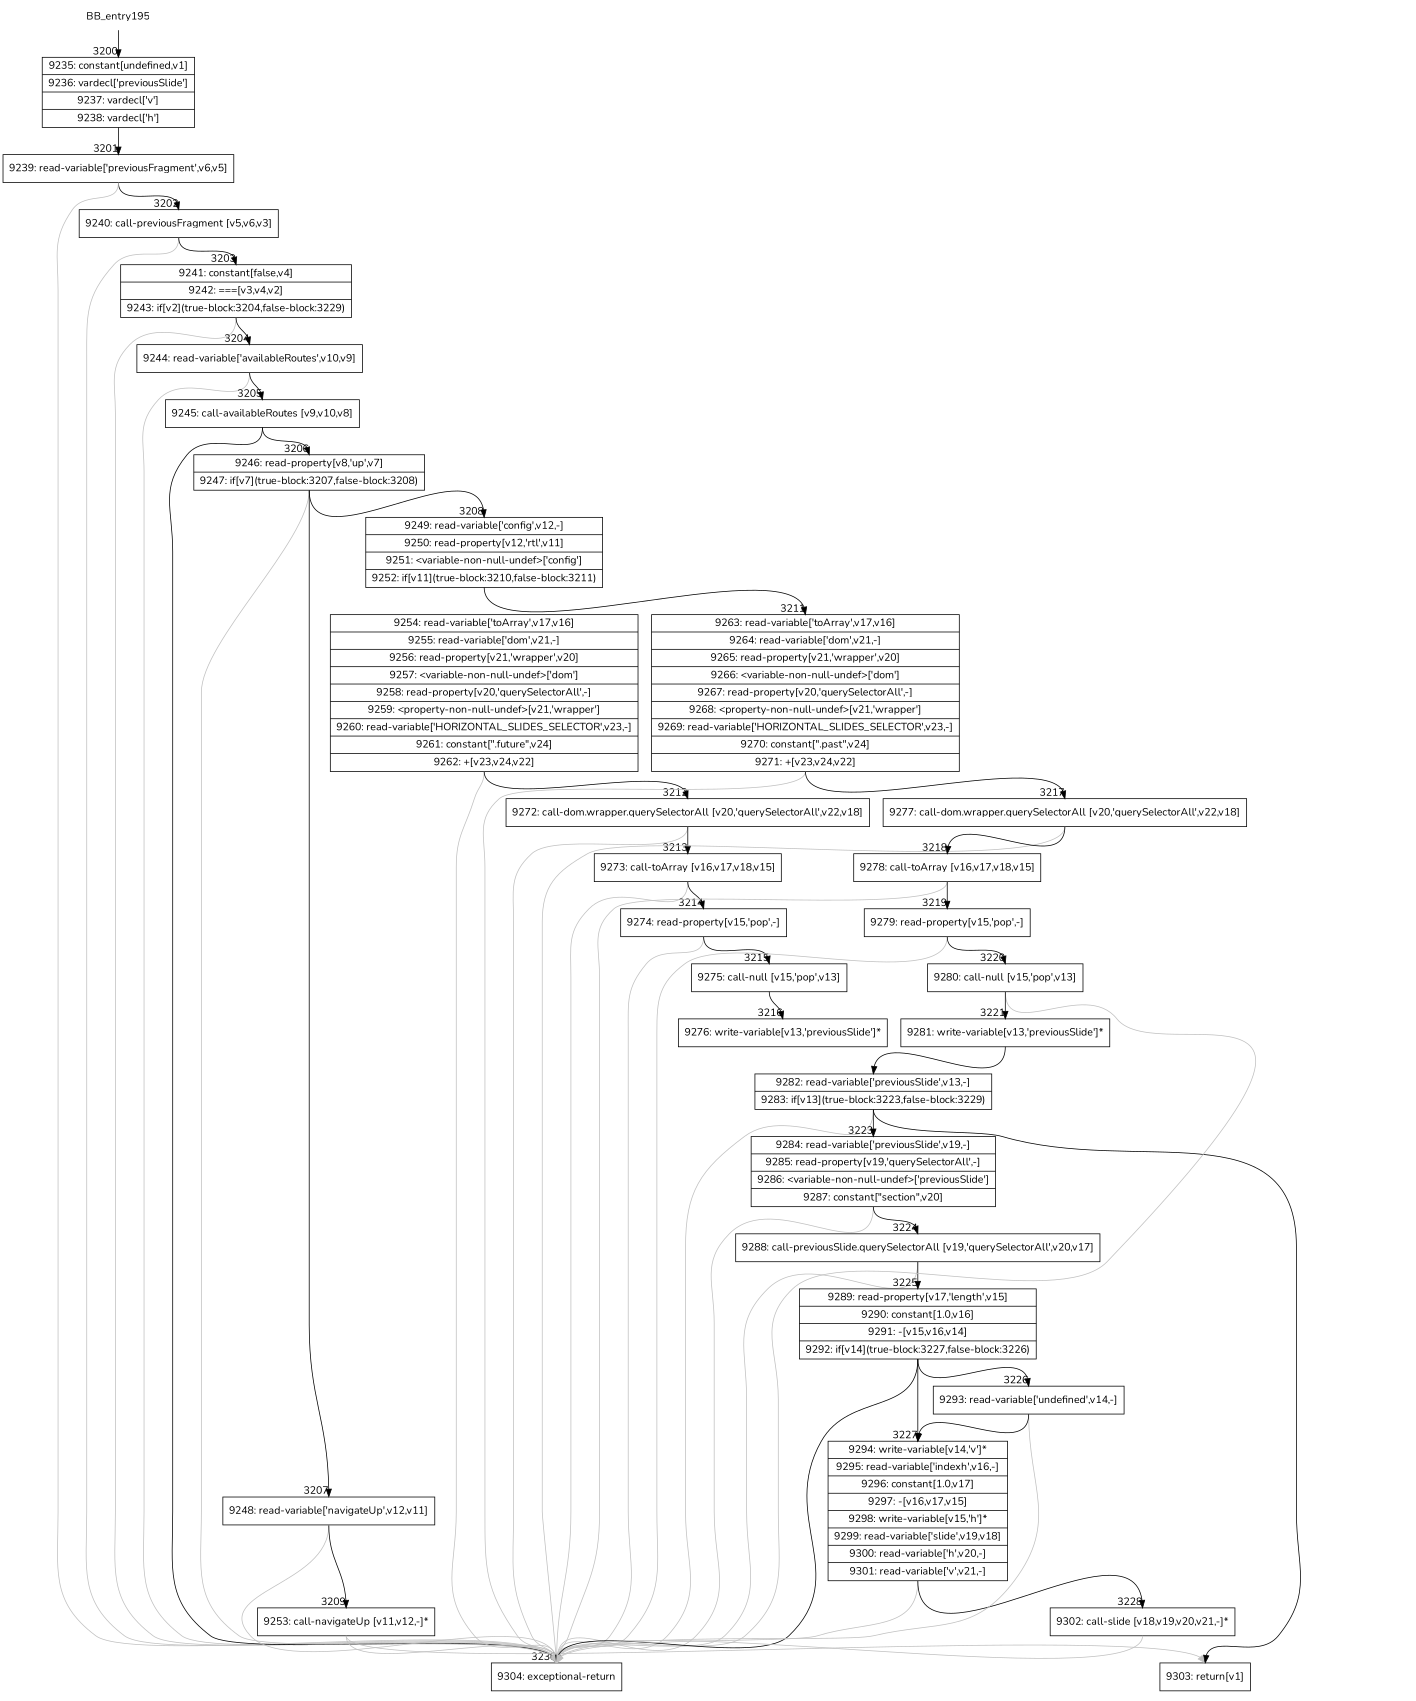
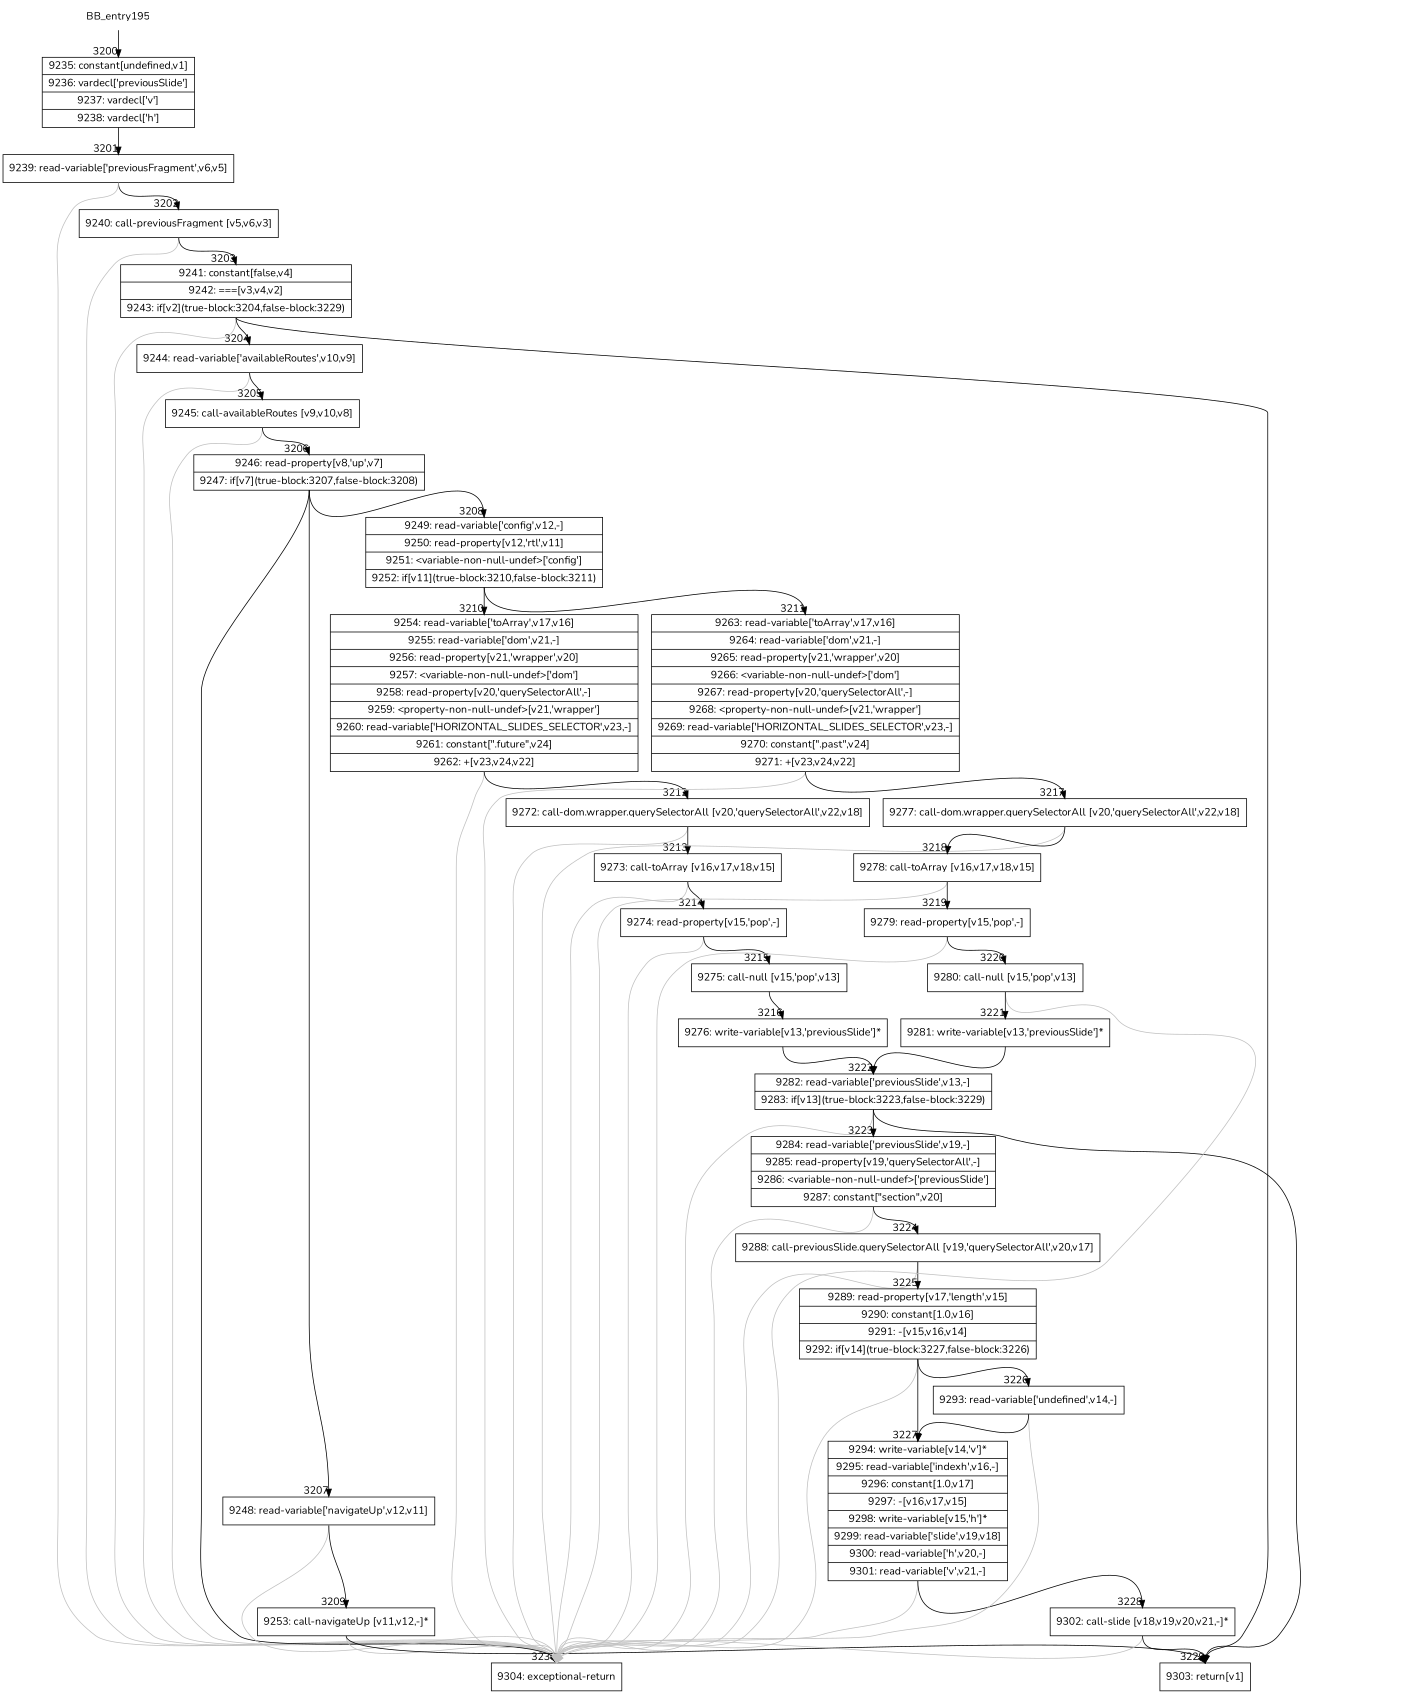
none -> (1268, 529)
none -> (484, 597)
none -> (824, 1061)
(173, 1177) -> (173, 1177)
(201, 1213) -> (201, 1213)
(814, 1592) -> (814, 1592)
(772, 1649) -> (772, 1649)
none -> (1181, 1649)
